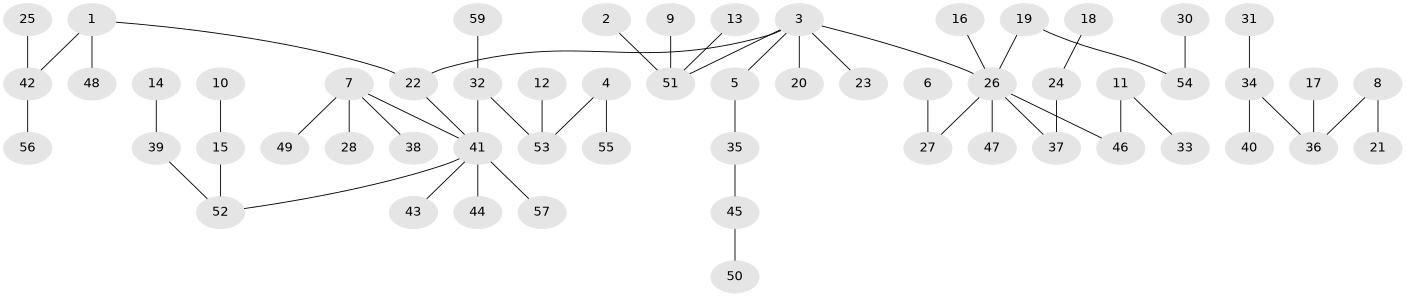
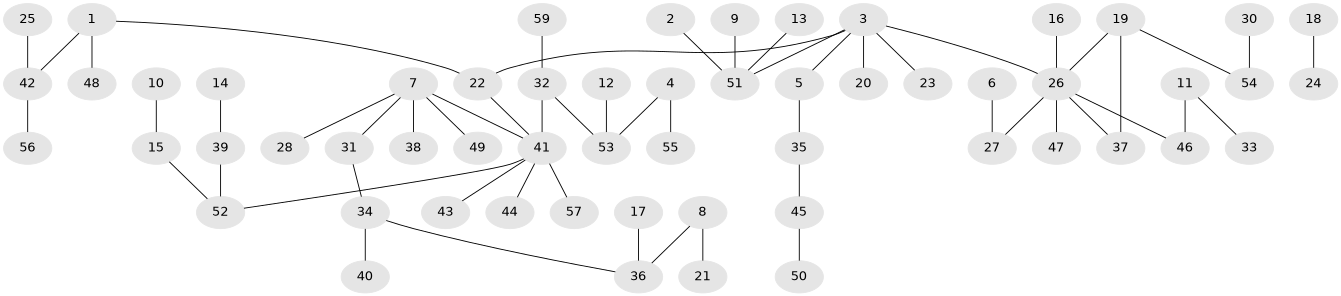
(1056, 110) -> (1121, 84)
none -> (381, 116)
